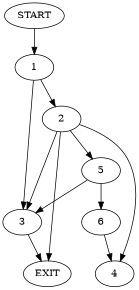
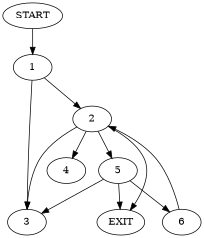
(107, 244) -> (158, 161)
(33, 245) -> (119, 193)
